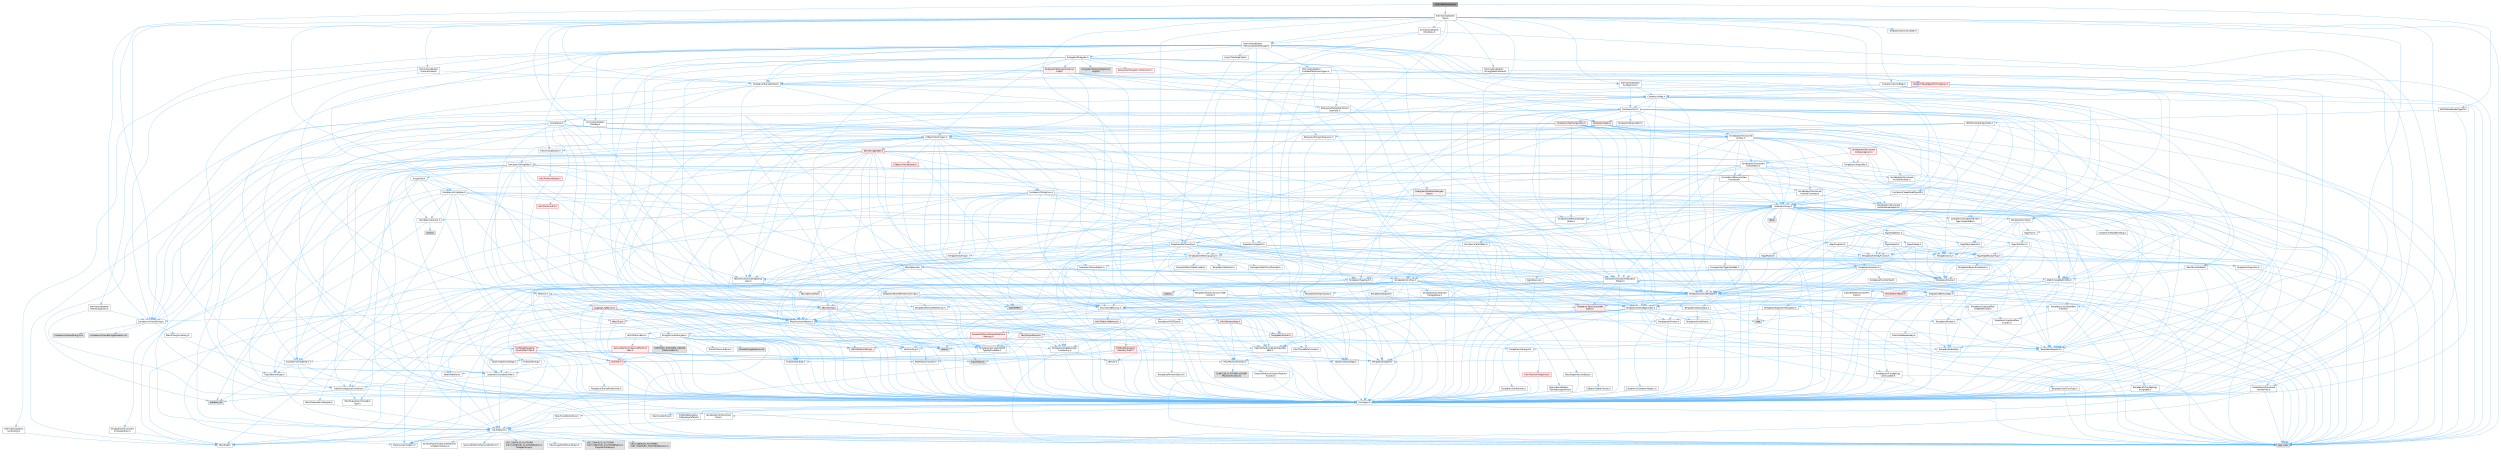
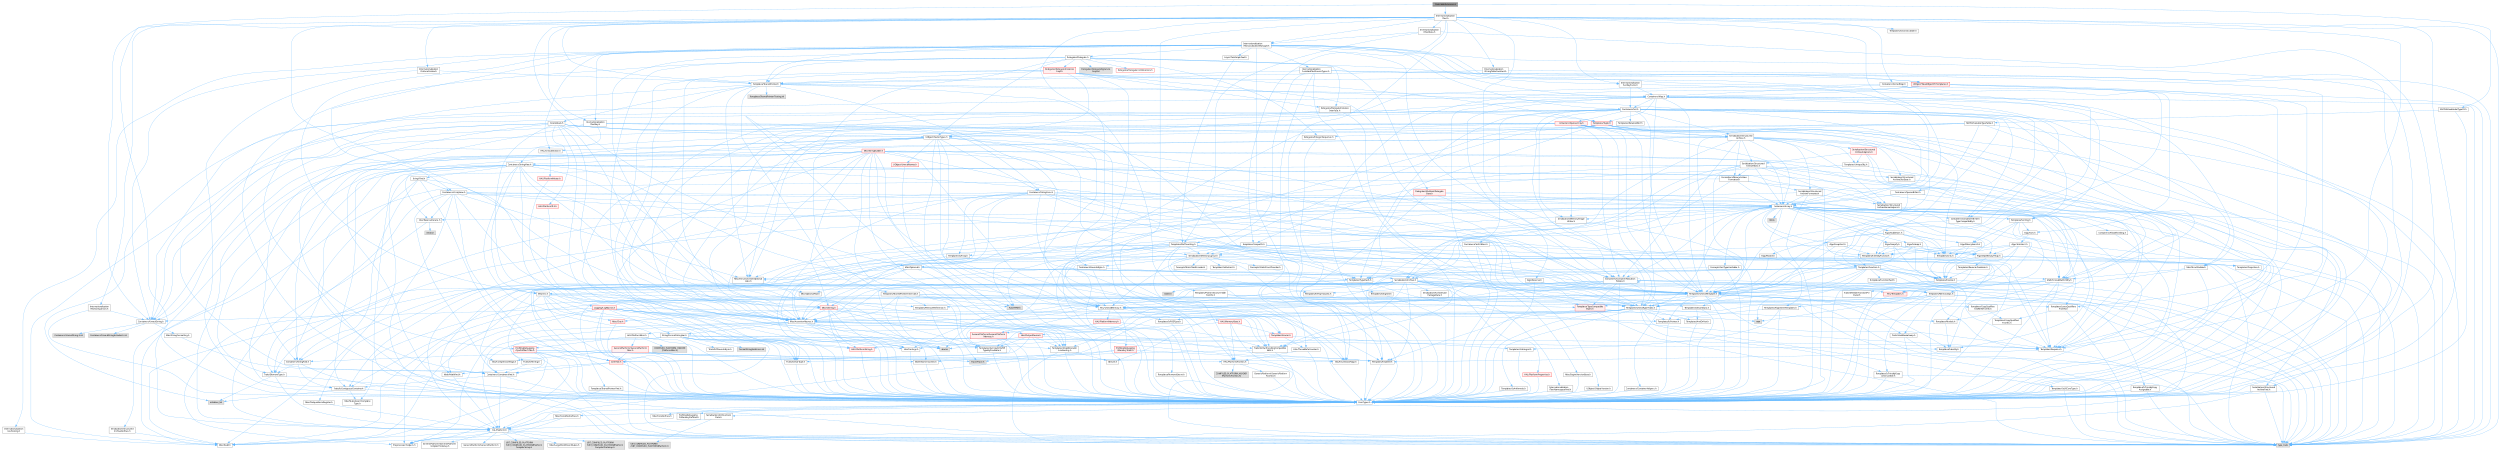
(742, 68) -> (731, 162)
none -> (767, 97)
none -> (1040, 123)
(1571, 123) -> (1571, 123)
(906, 144) -> none
(1908, 193) -> (1908, 193)
(1940, 223) -> (1899, 217)
(1890, 250) -> (1599, 256)
(1331, 265) -> none
(316, 281) -> (347, 277)
(1394, 287) -> (1317, 279)
(1895, 294) -> (1895, 294)
none -> (1831, 303)
(502, 367) -> (564, 368)
(971, 393) -> (987, 400)
(571, 435) -> (685, 430)
